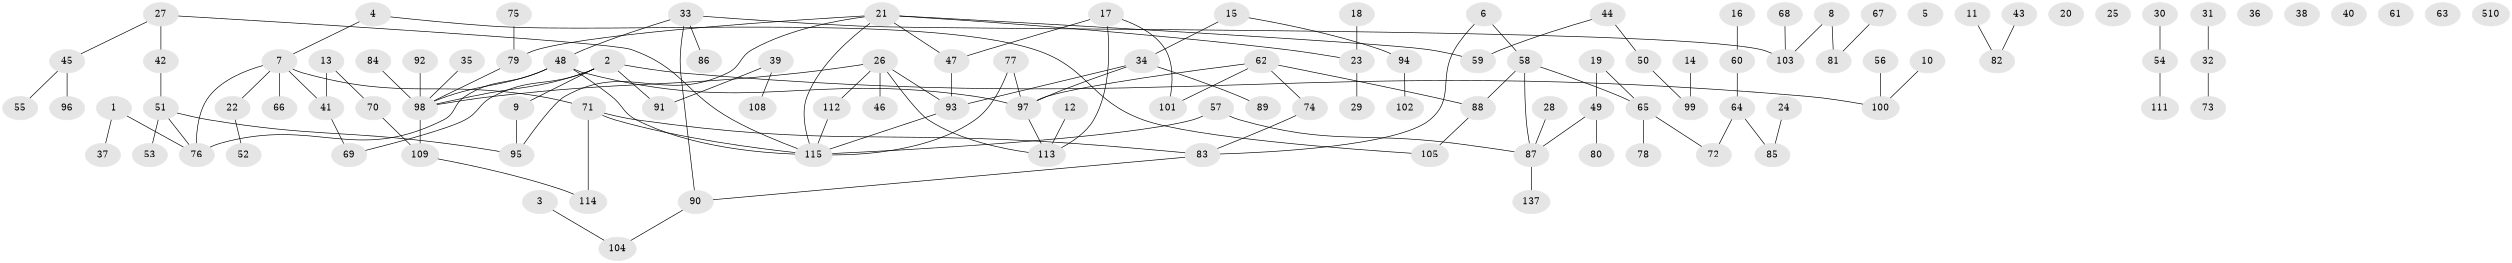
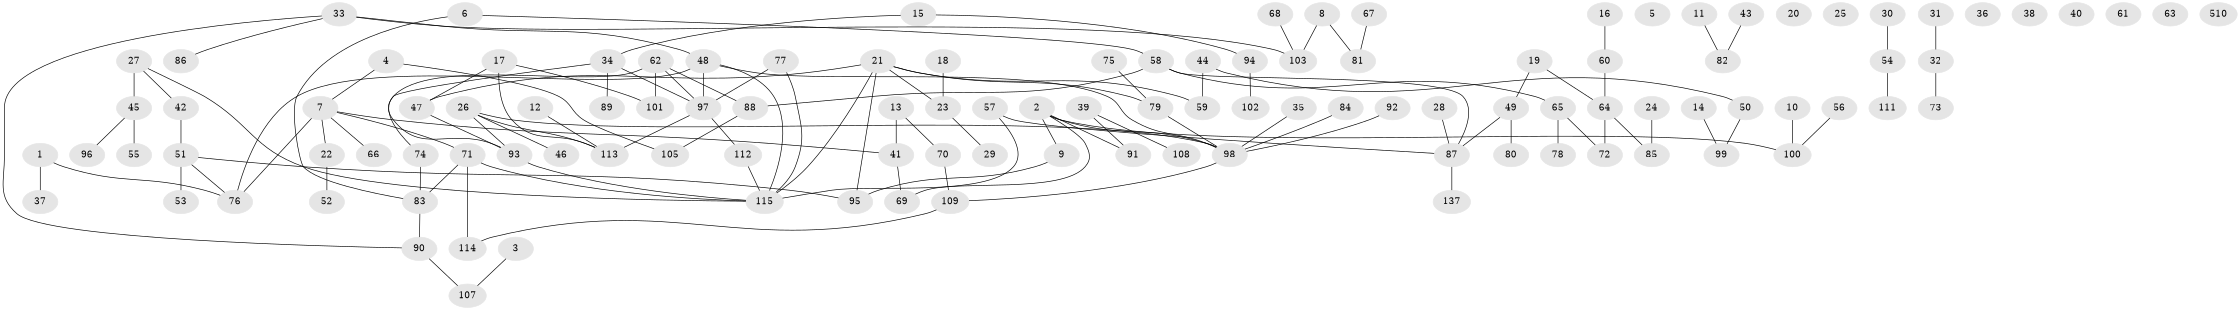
(860, 81) -> (723, 131)
(1624, 89) -> (1570, 85)
(618, 249) -> (468, 296)
